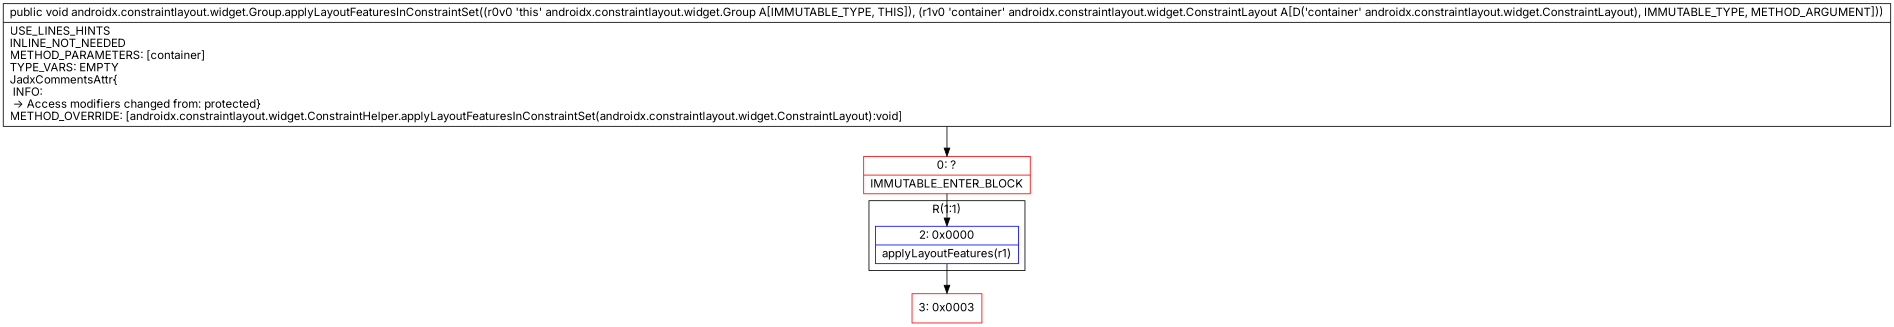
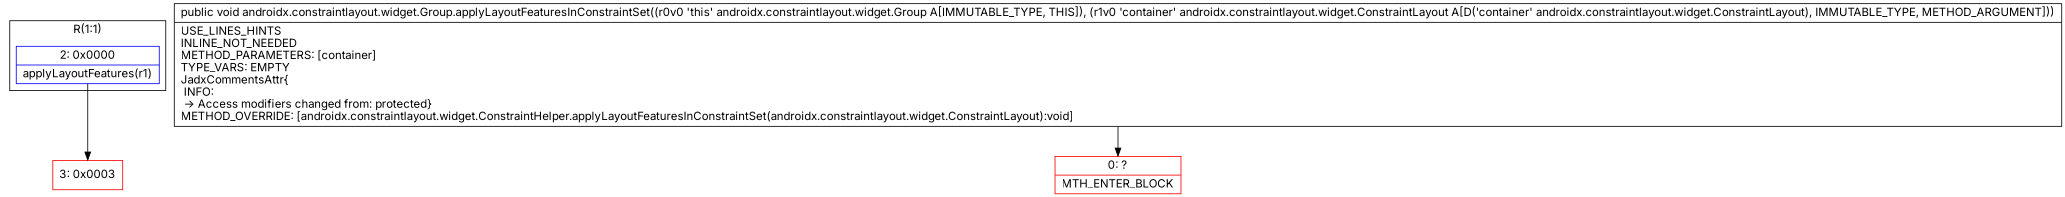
(947, 184) -> (1118, 184)
(947, 206) -> none
